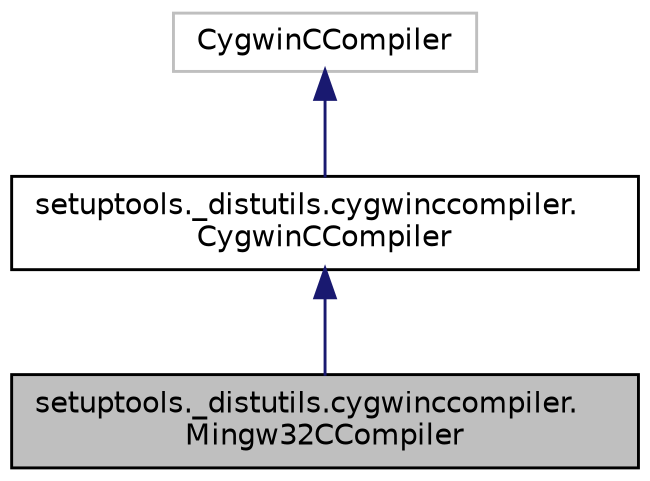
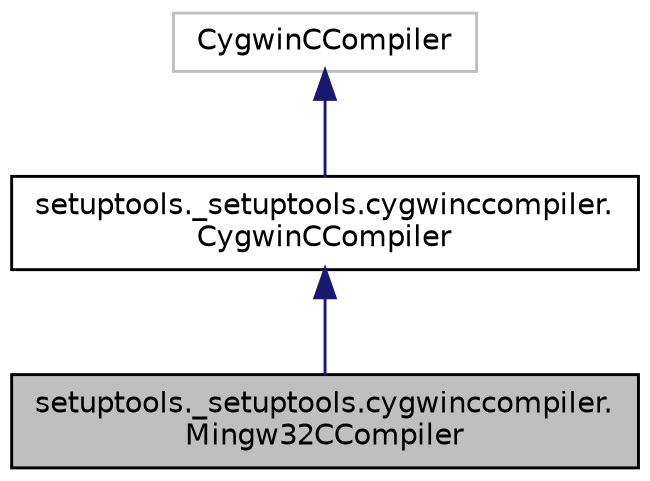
(325, 223) -> (325, 223)
(325, 421) -> (325, 421)
